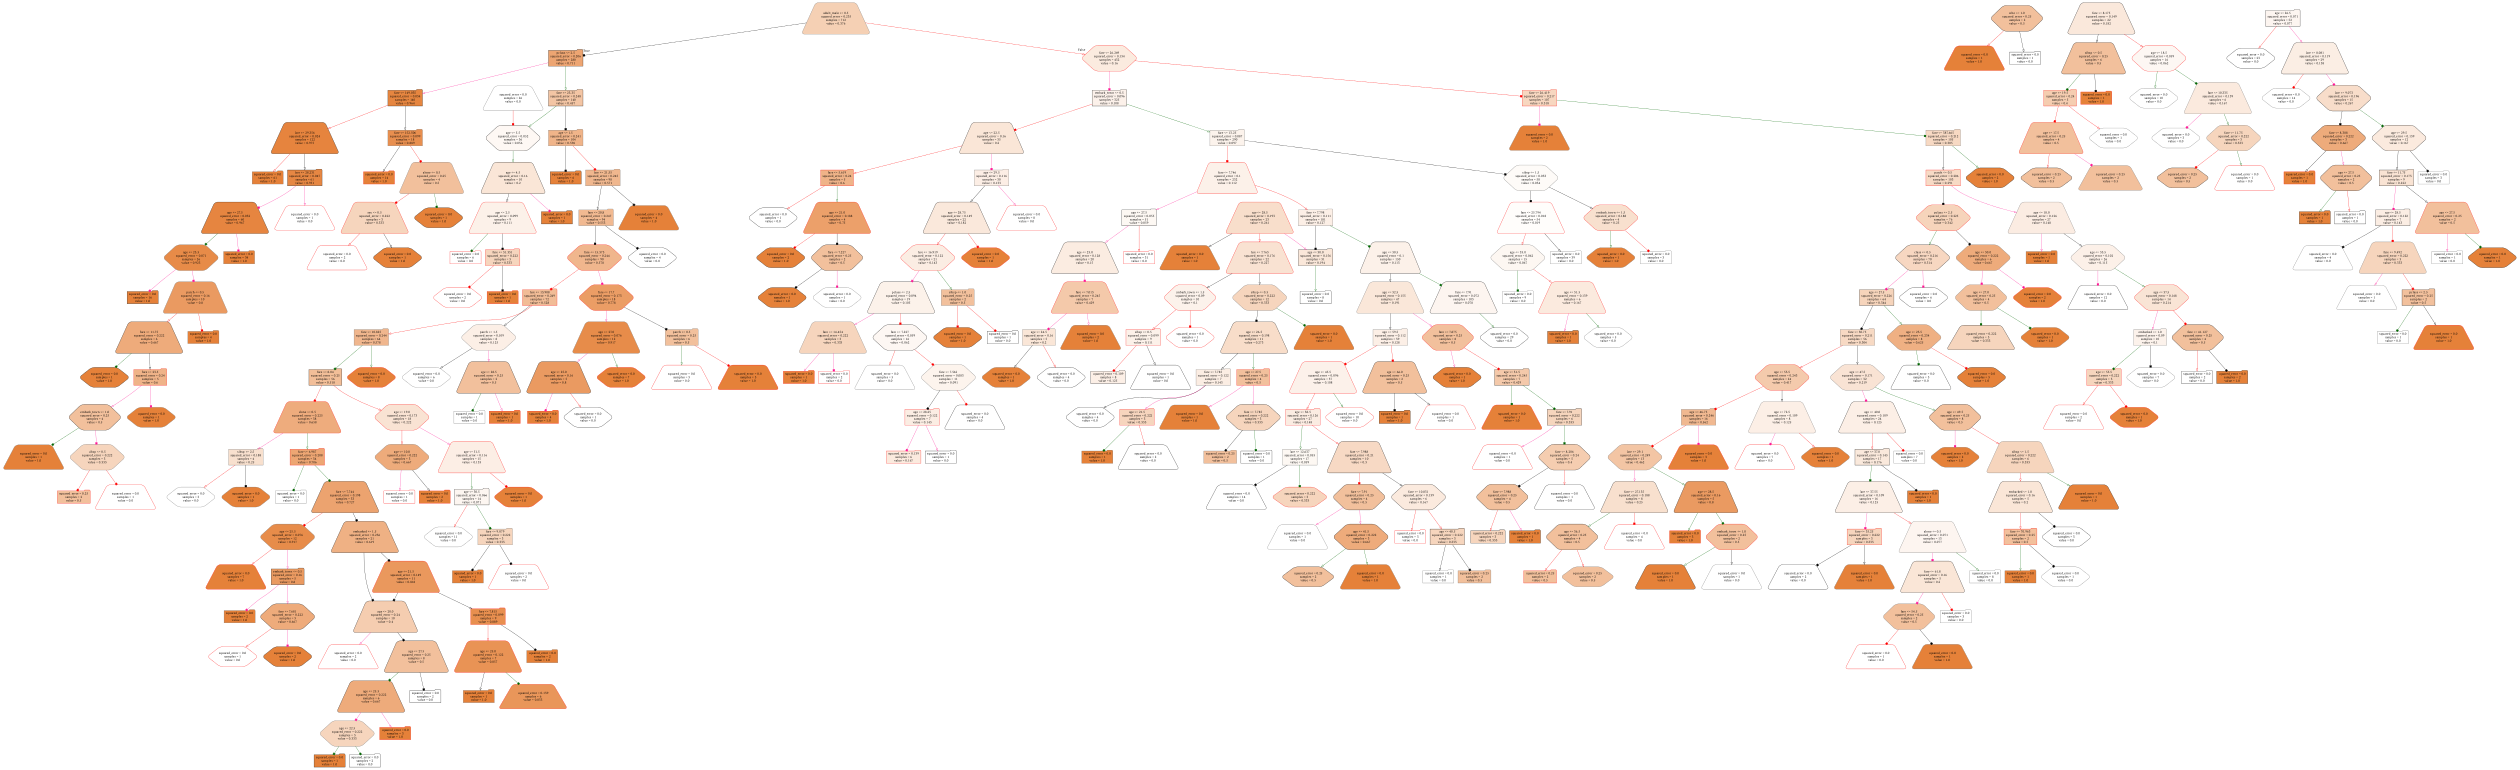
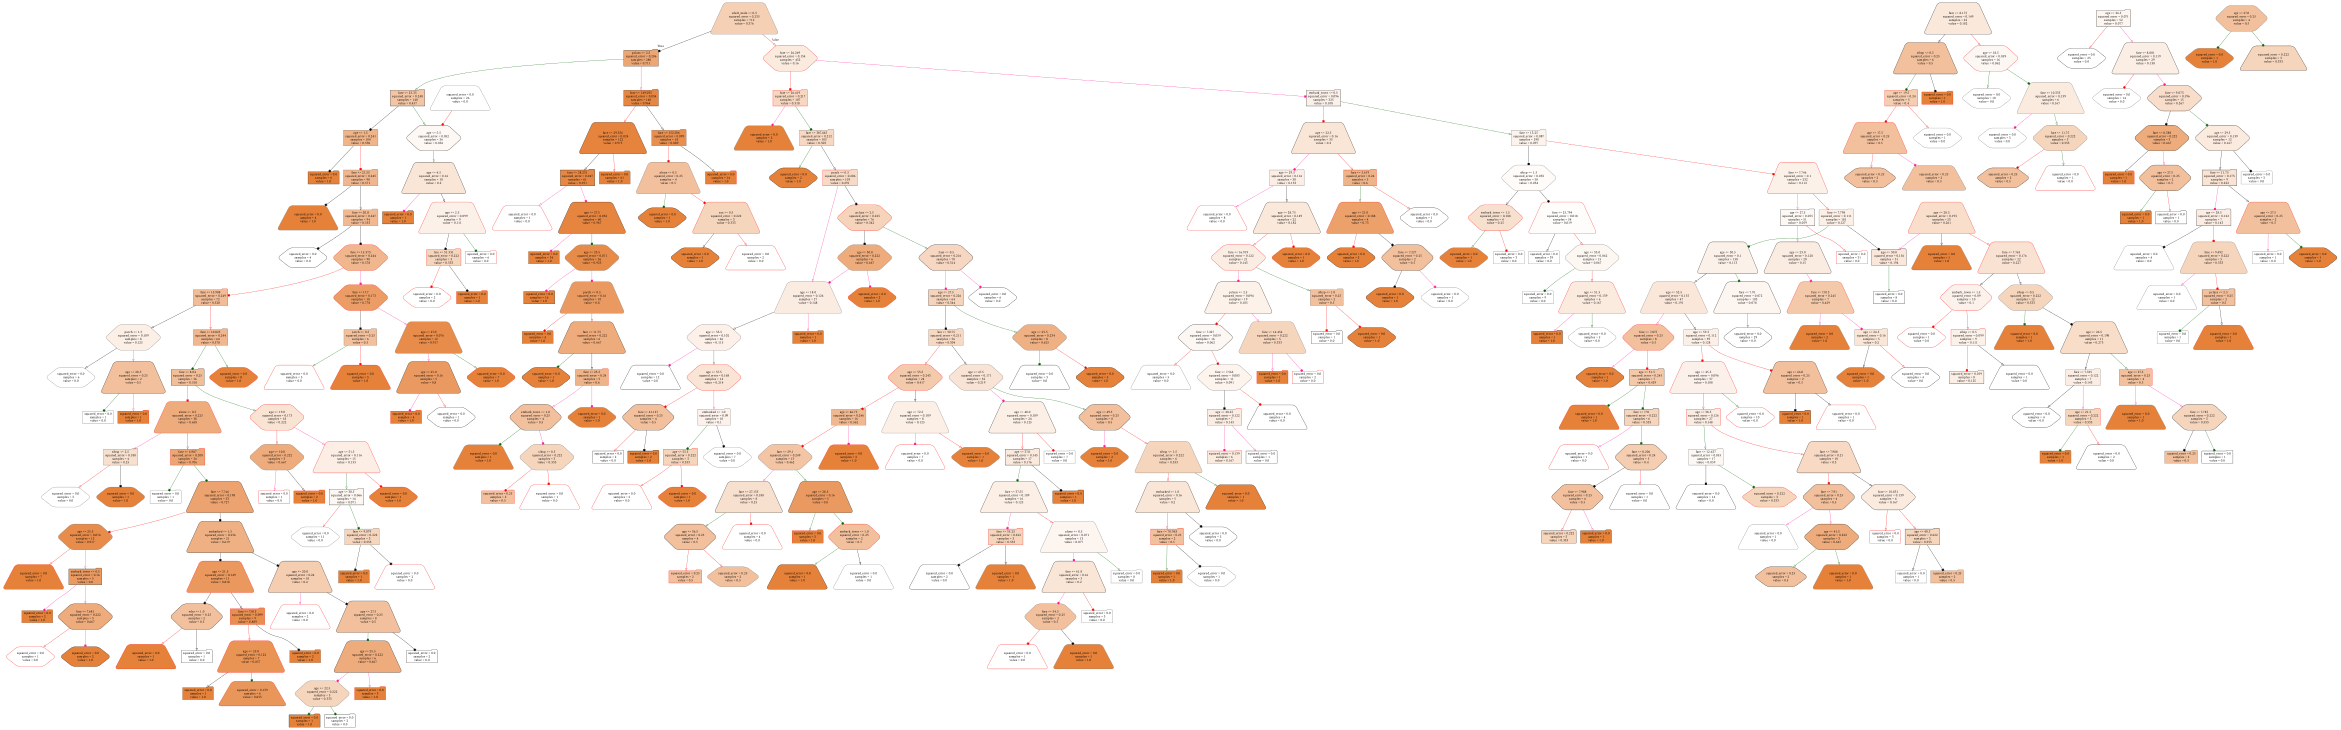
(1982, 276) -> (840, 275)
(355, 399) -> (223, 400)
(396, 596) -> (208, 597)
